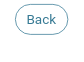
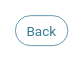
(42, 19) -> (42, 30)
